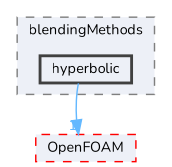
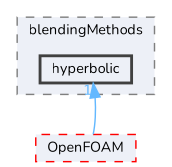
(76, 103) -> (95, 116)
